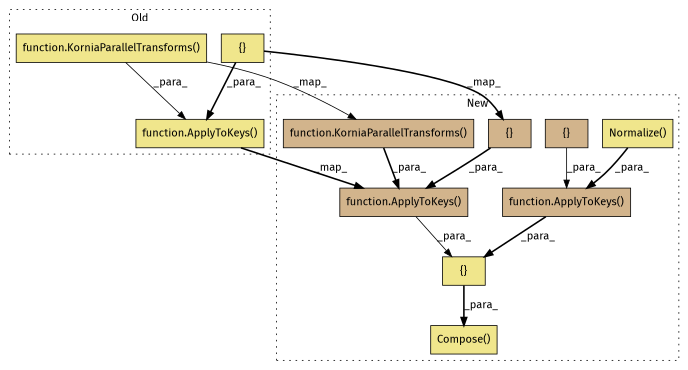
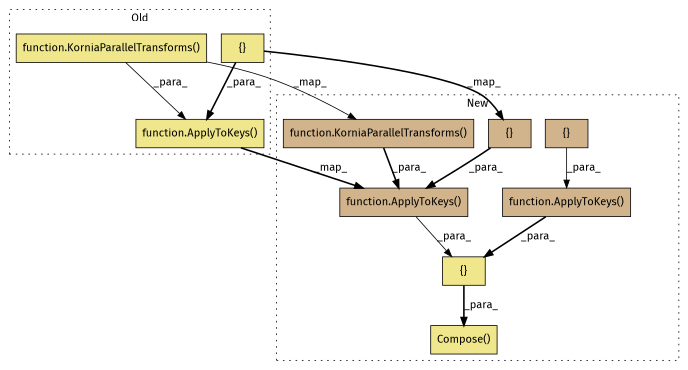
(638, 134) -> none
